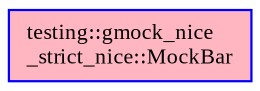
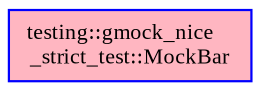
(130, 46) -> (130, 46)
